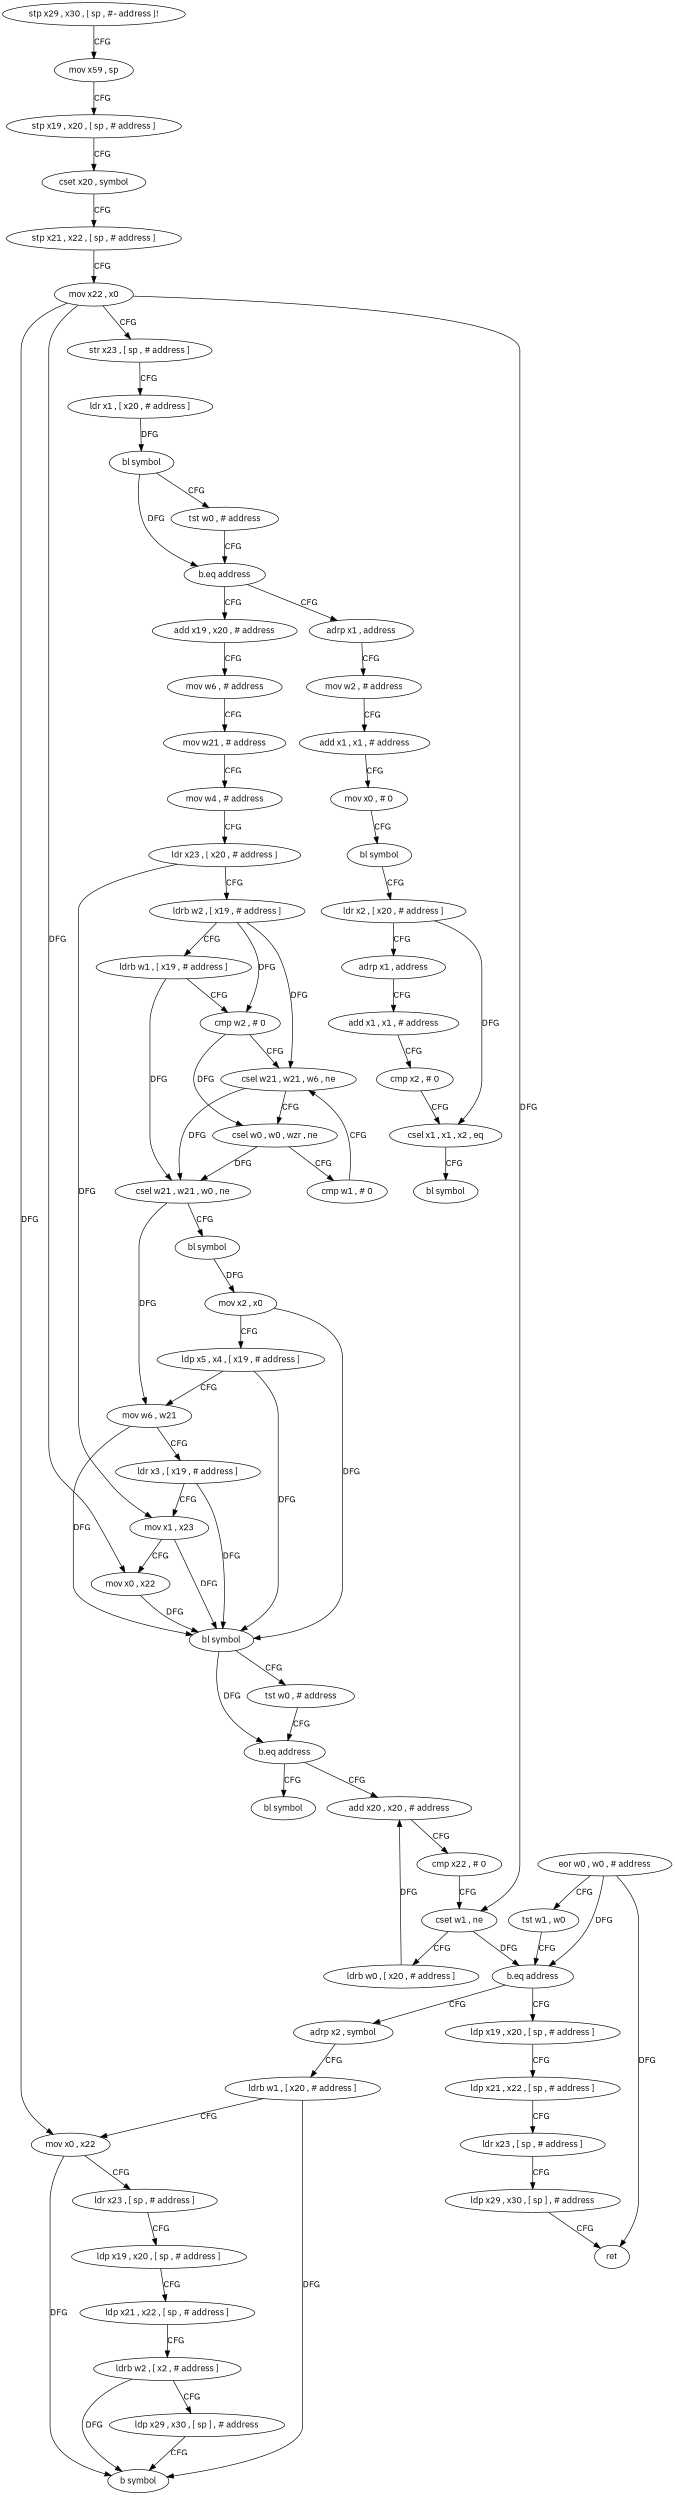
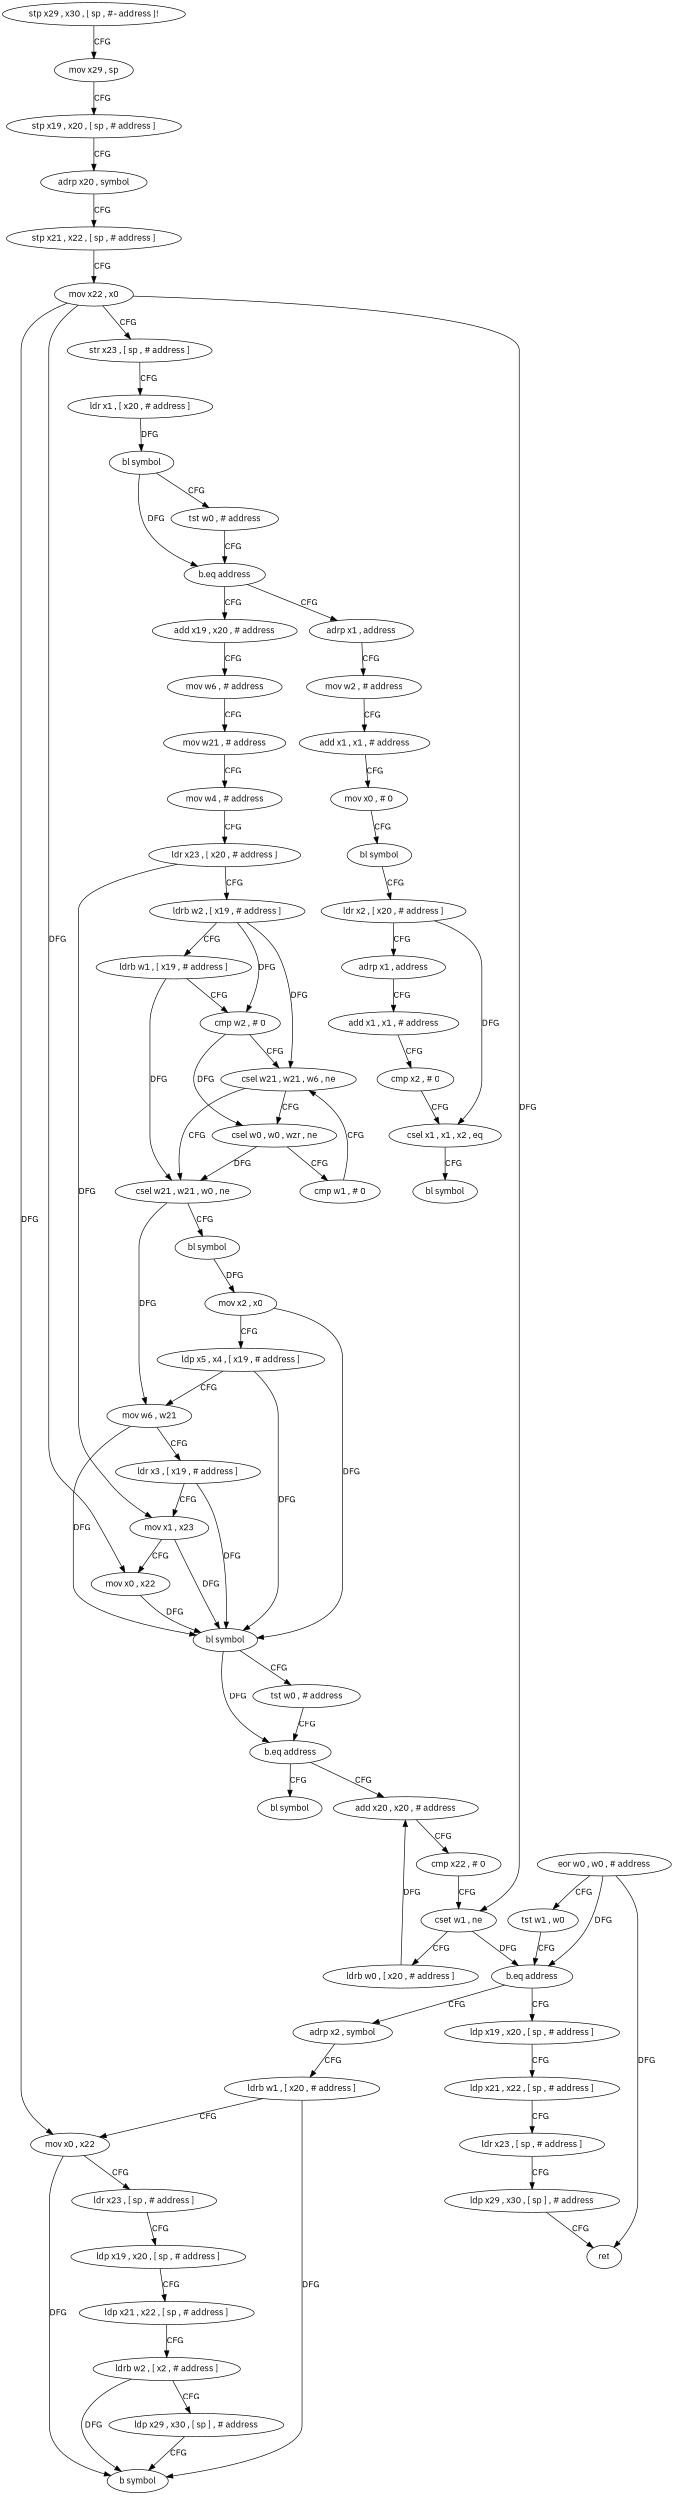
(94, 70) -> (94, 70)
(94, 182) -> (94, 182)
(198, 1136) -> (197, 1136)
